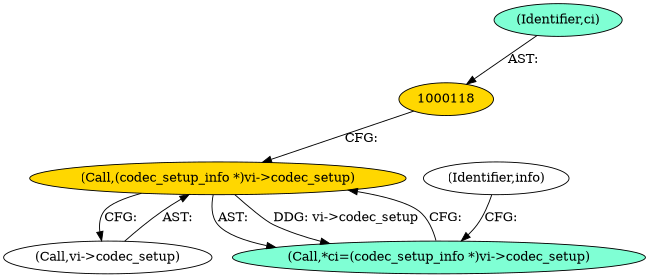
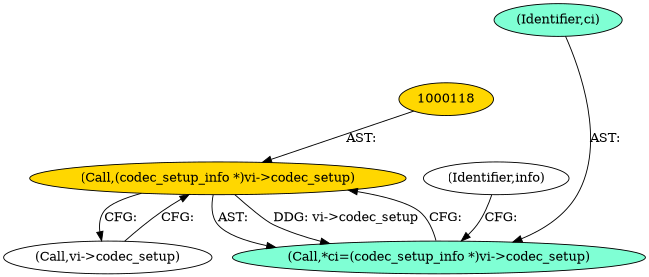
(506, 57) -> (590, 151)
(363, 139) -> (363, 139)
(180, 218) -> (180, 218)
